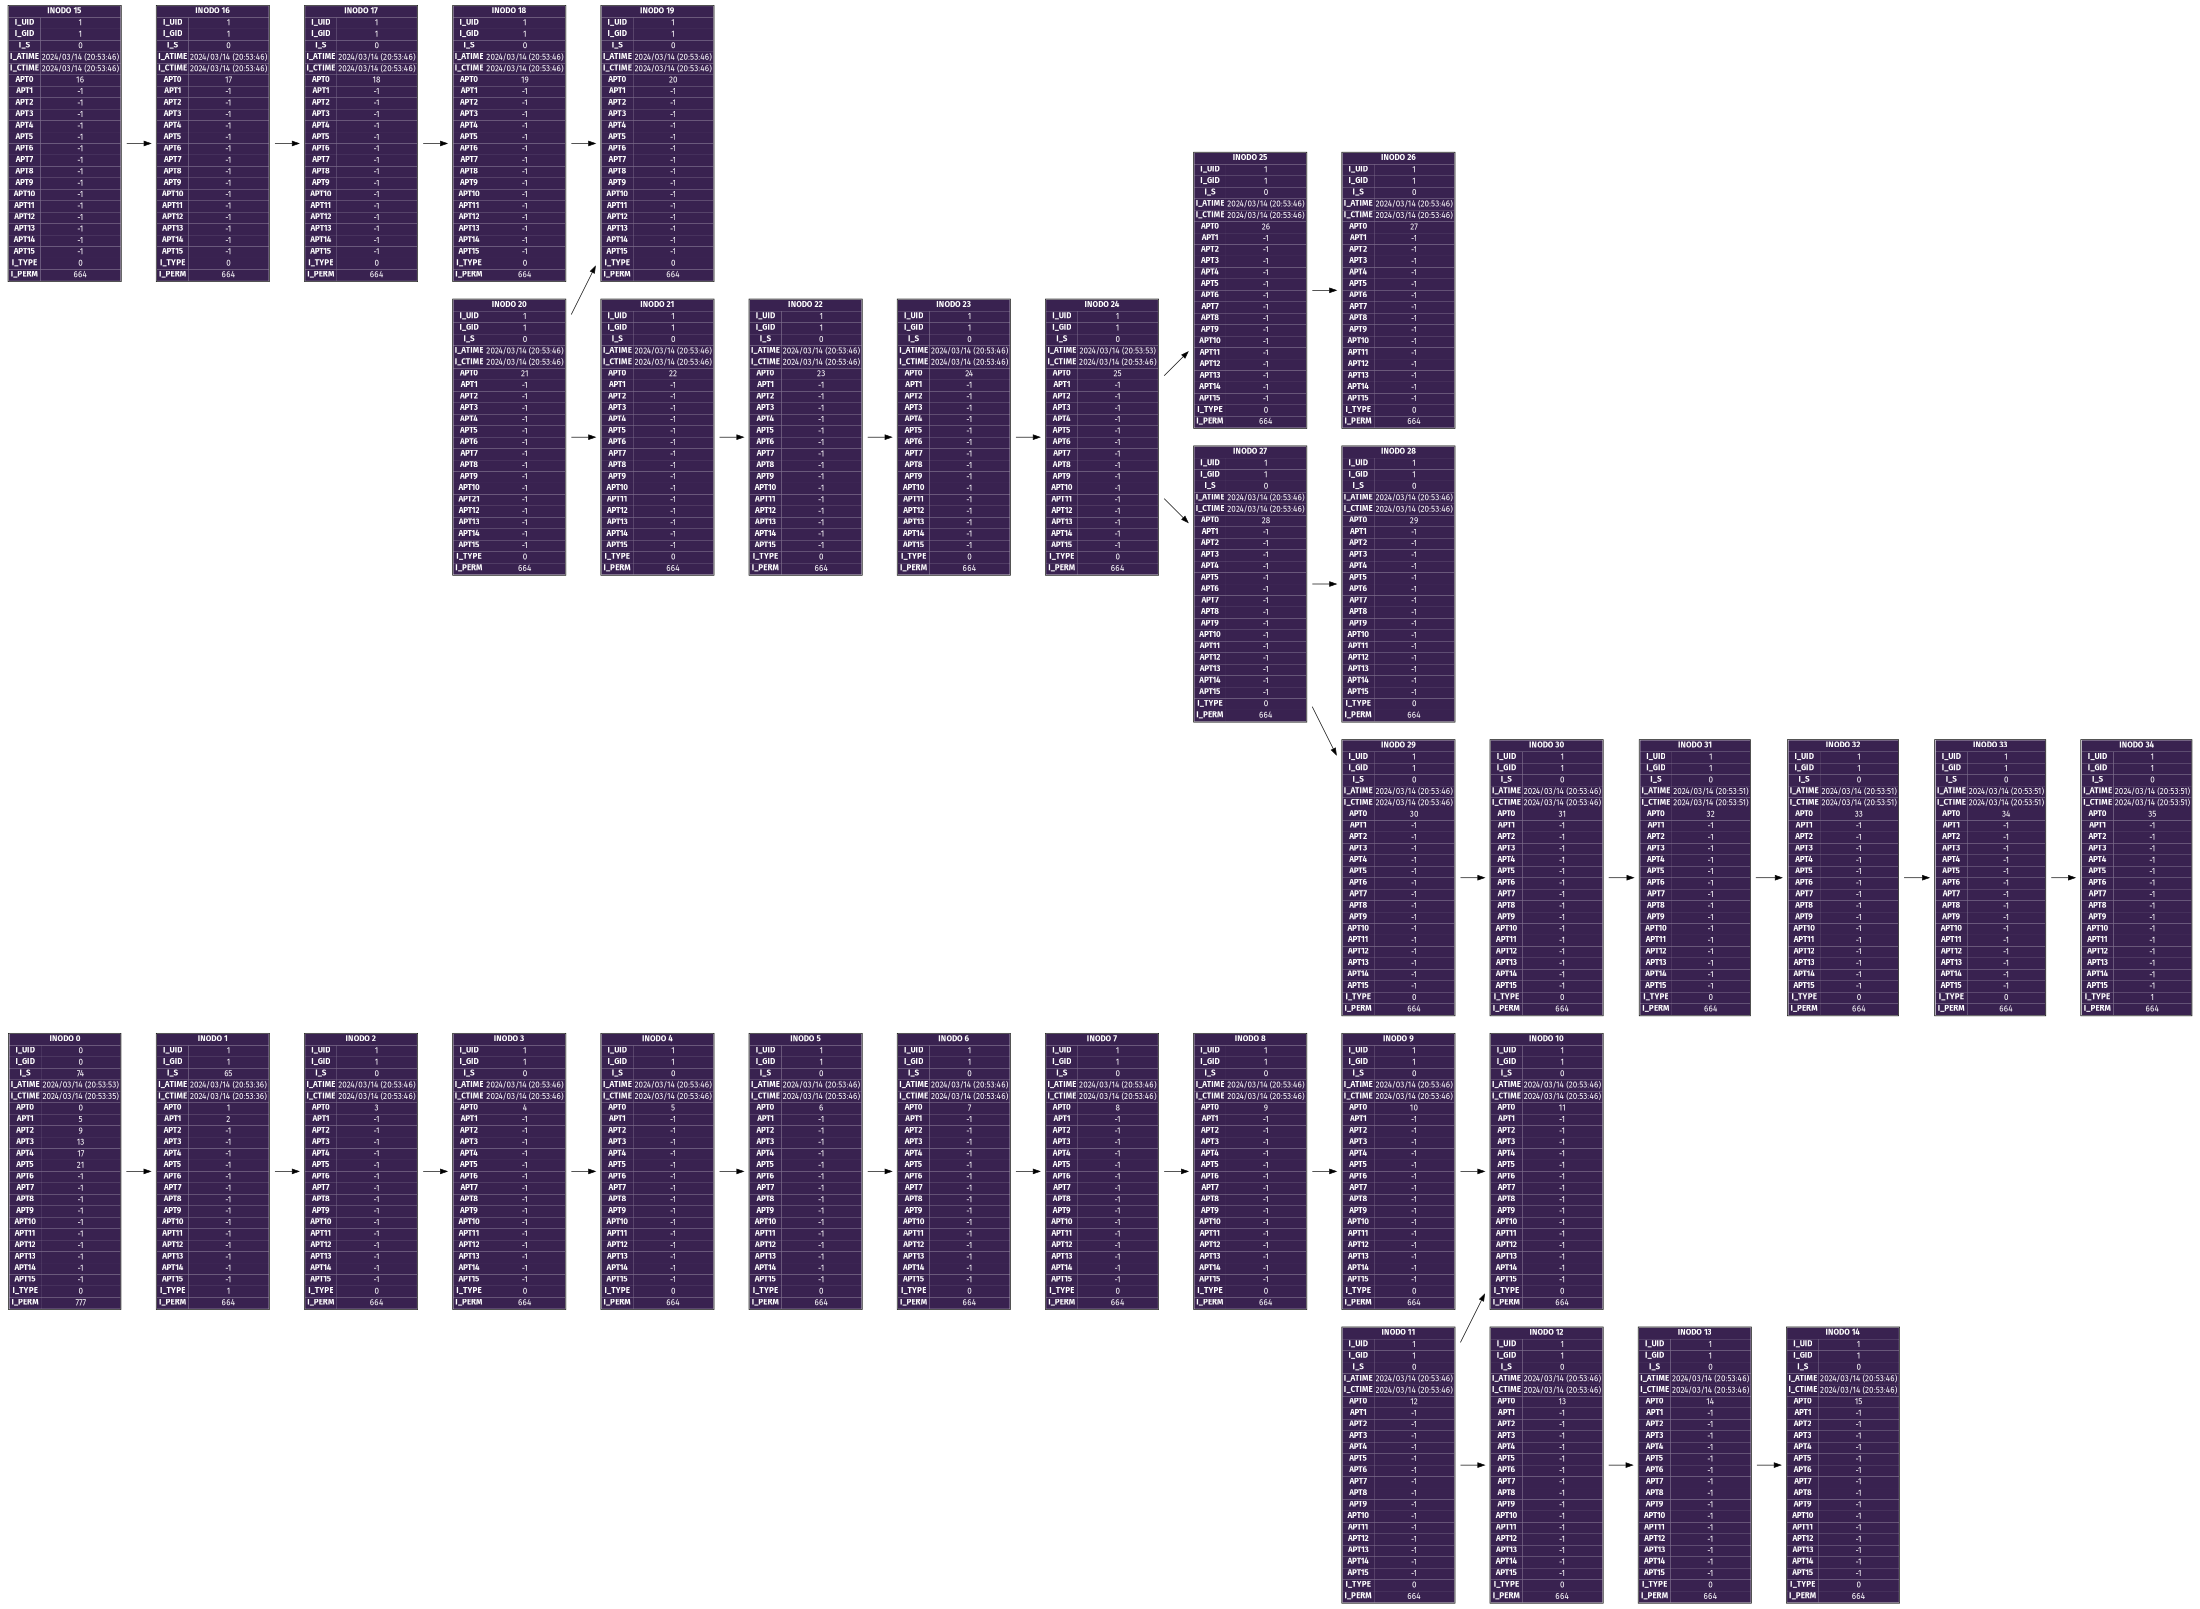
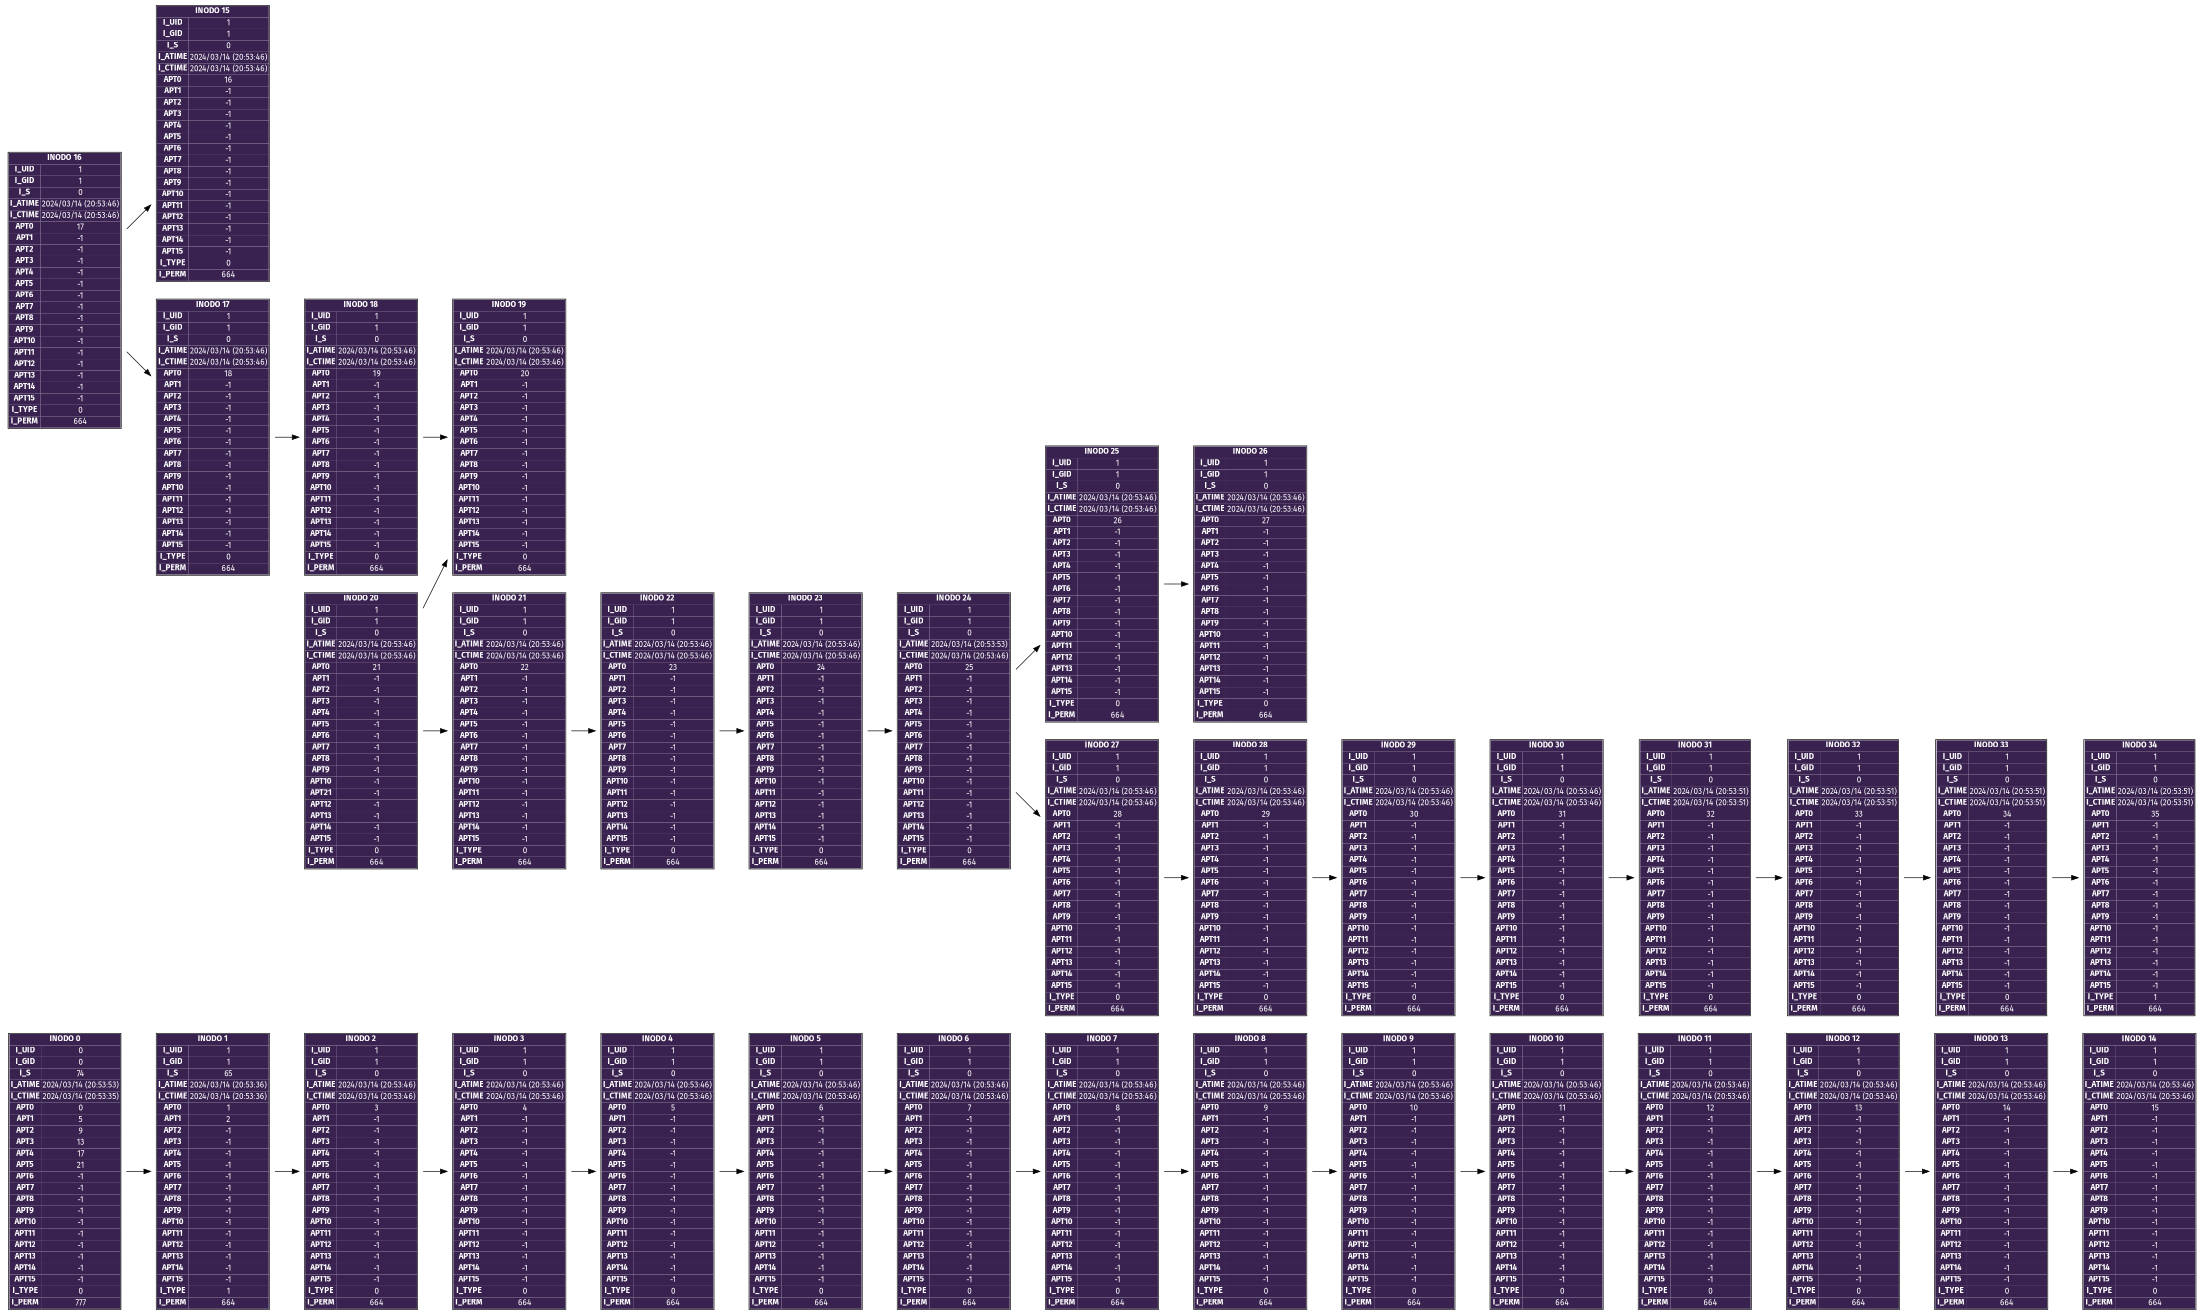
(135, 143) -> (136, 219)
(1323, 728) -> (1321, 878)
(1471, 1321) -> (1617, 1171)
